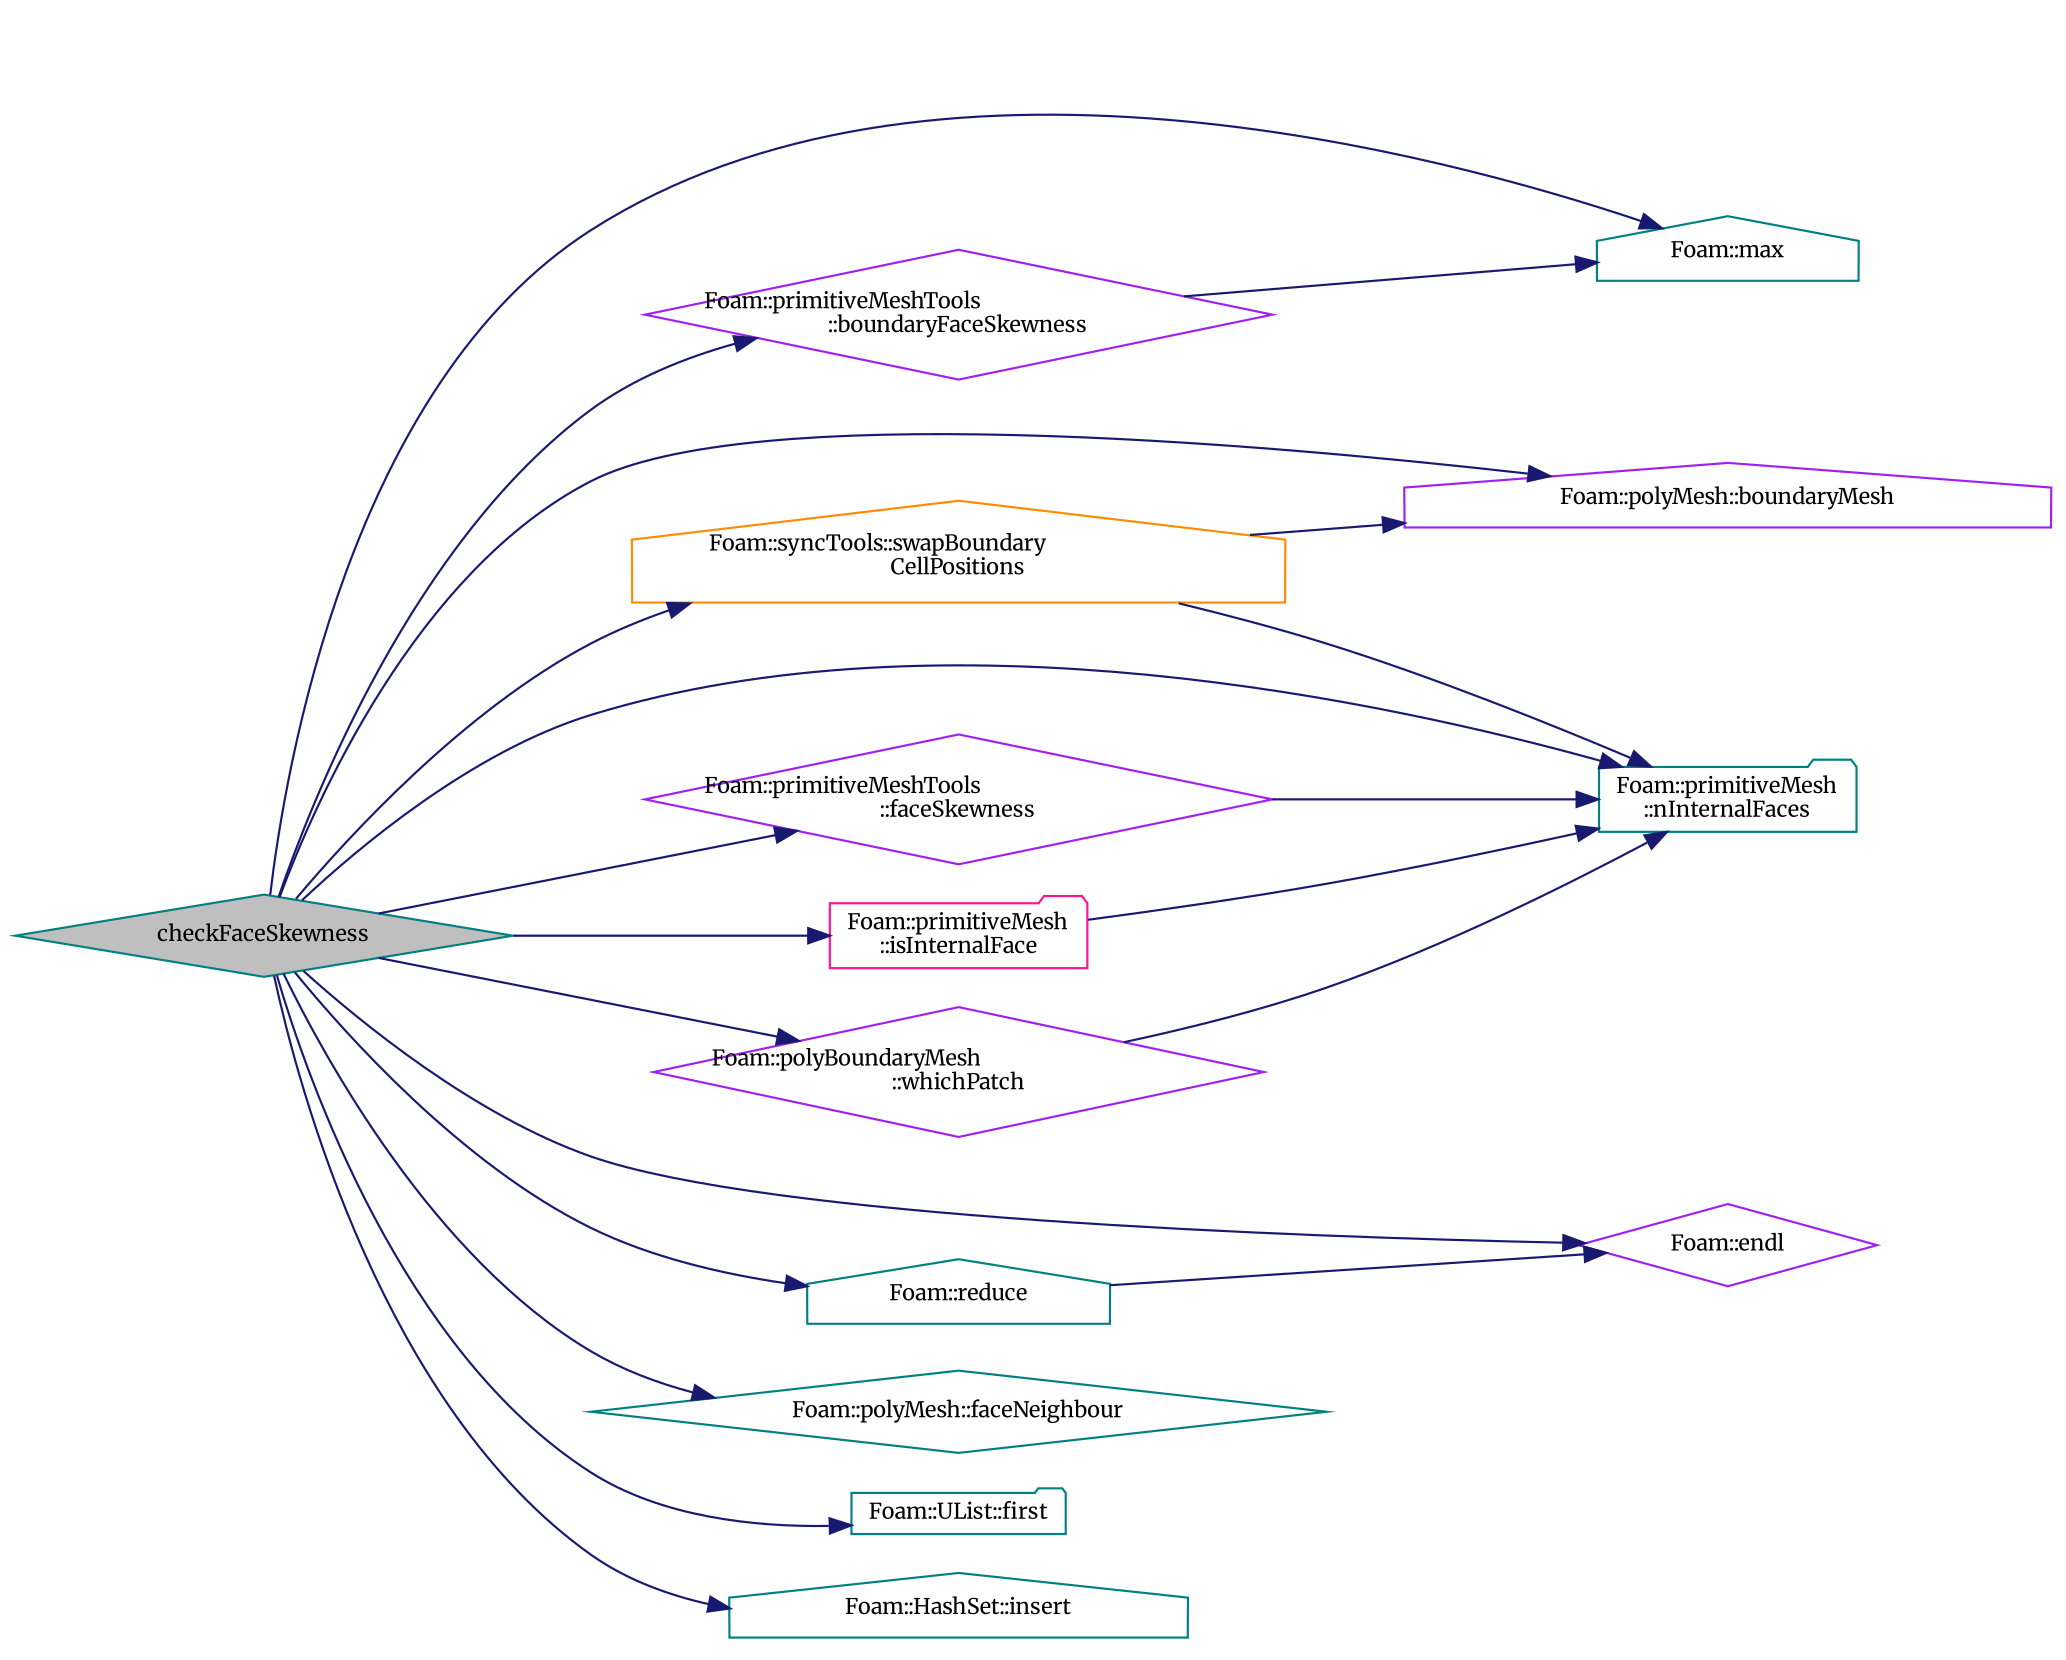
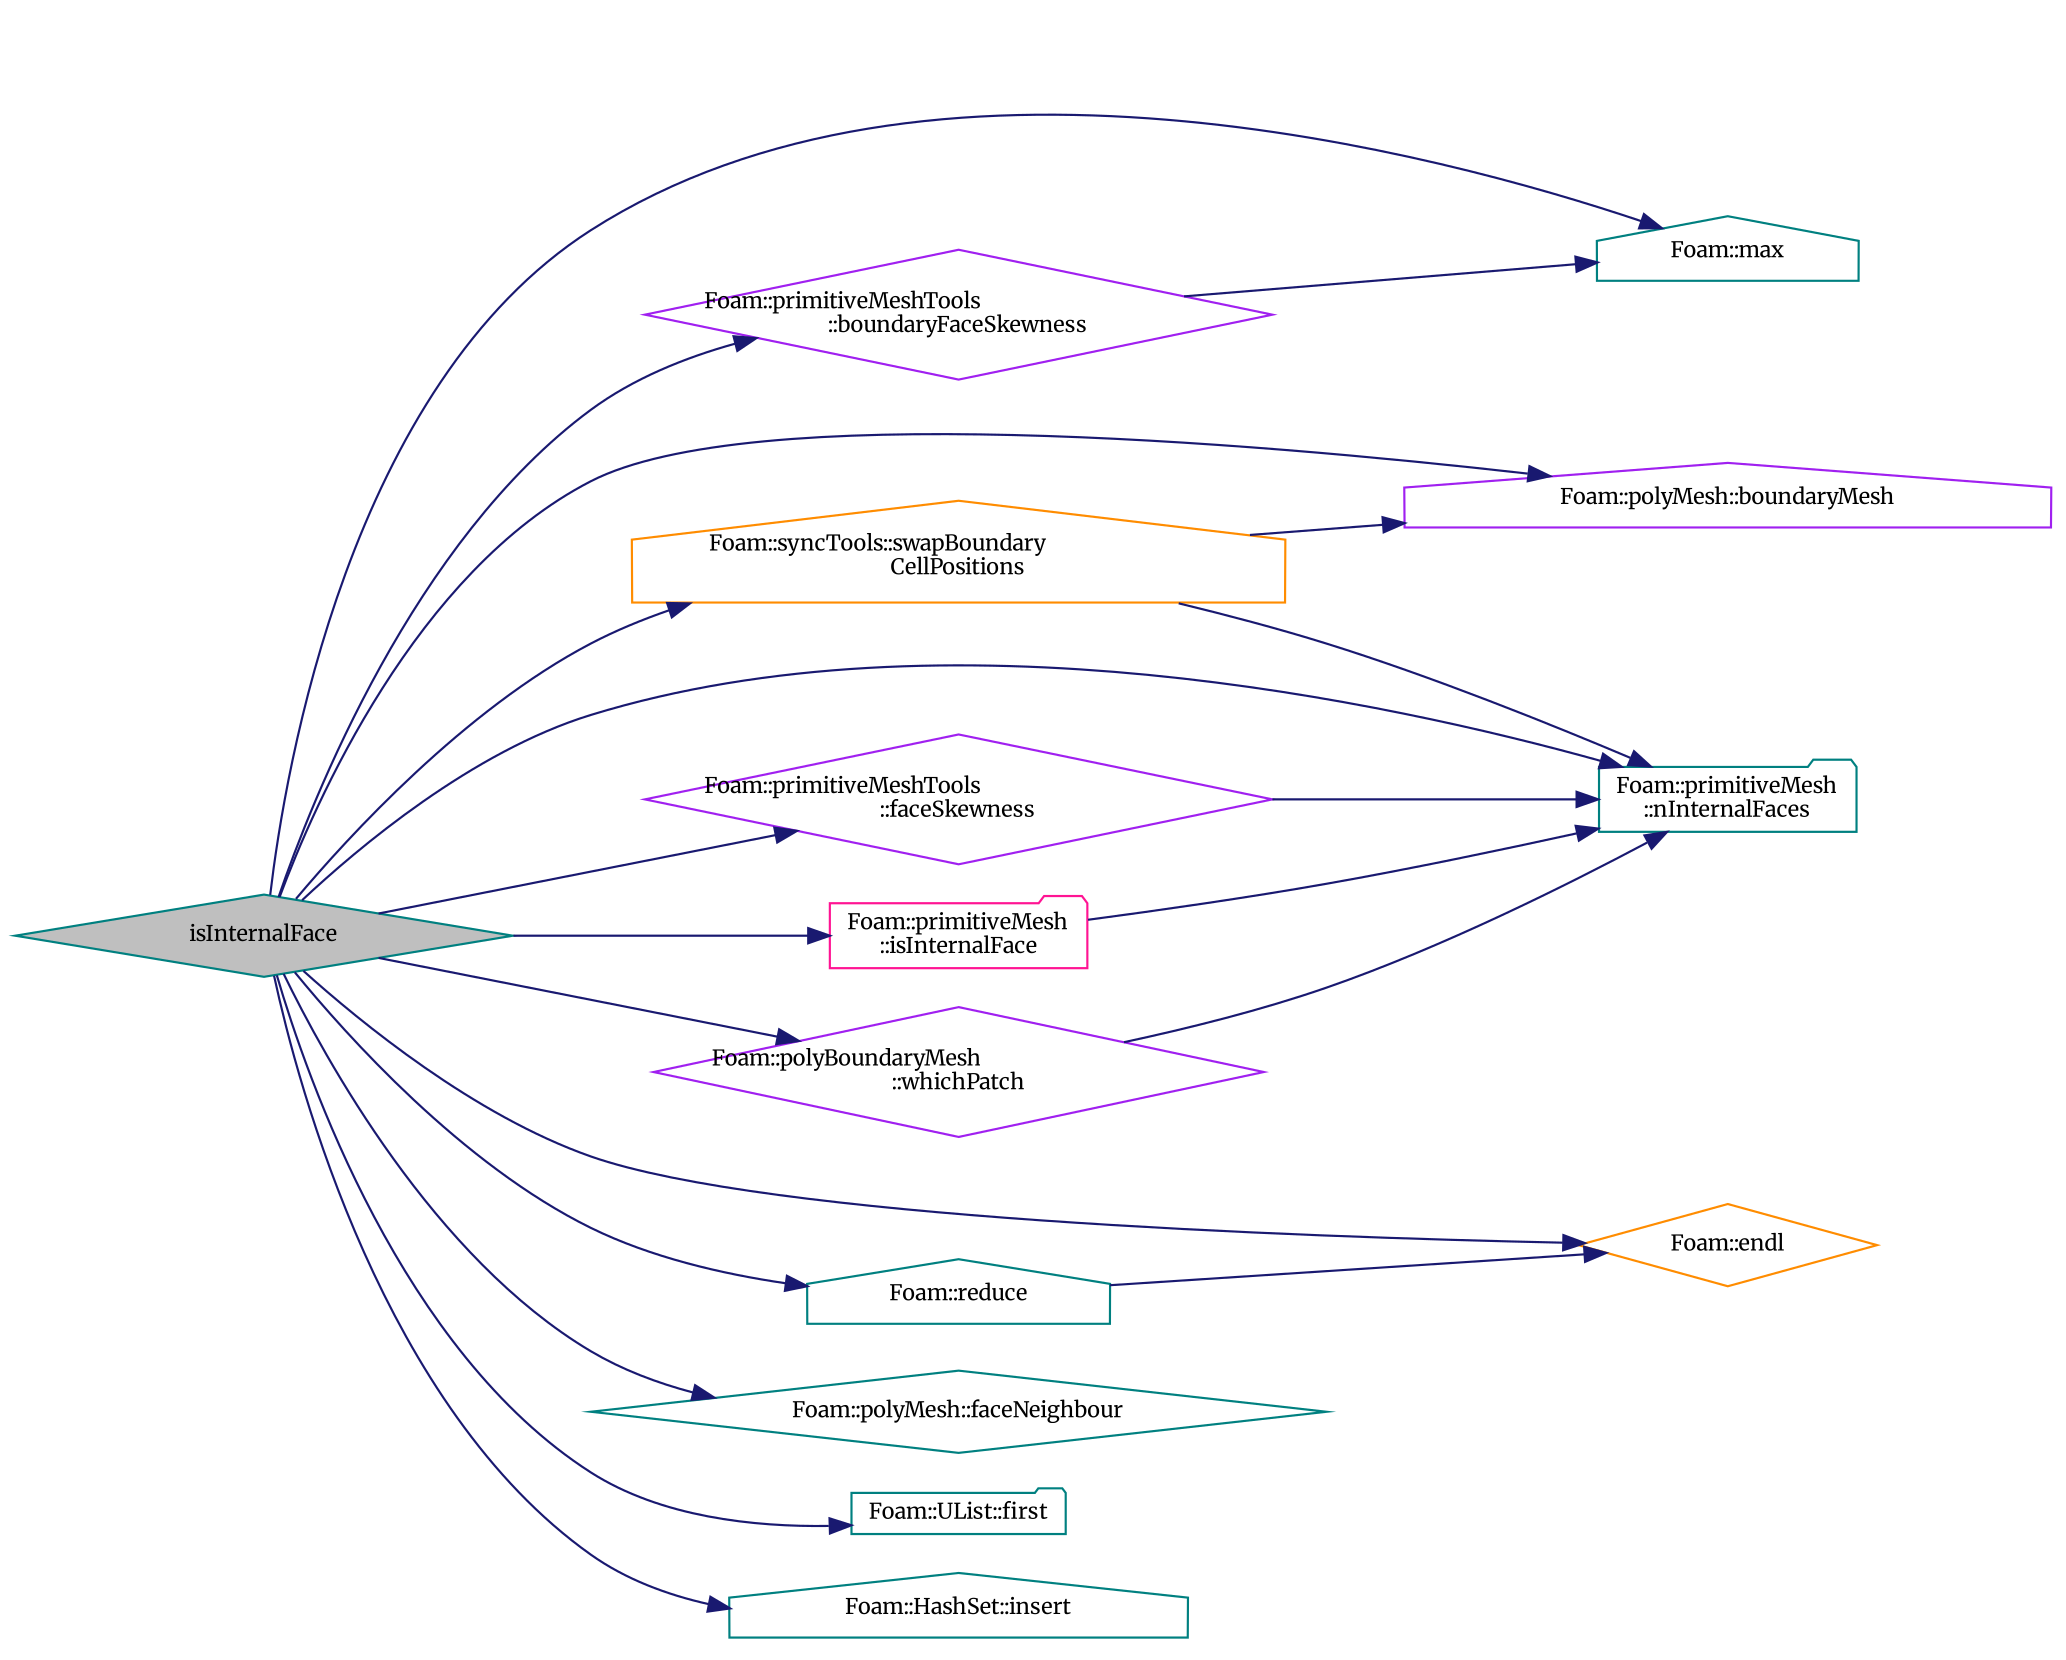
(264, 936) -> (264, 936)
(1728, 1245) -> (1728, 1245)
